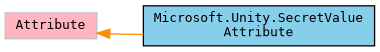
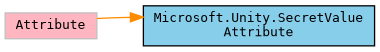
(127, 34) -> (114, 18)
